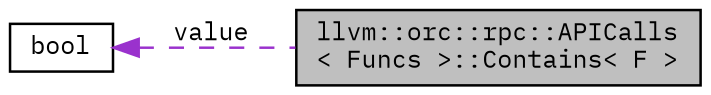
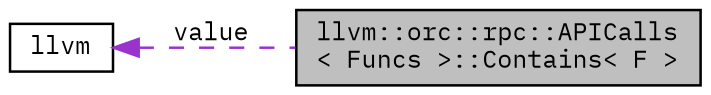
(62, 48) -> (62, 48)
